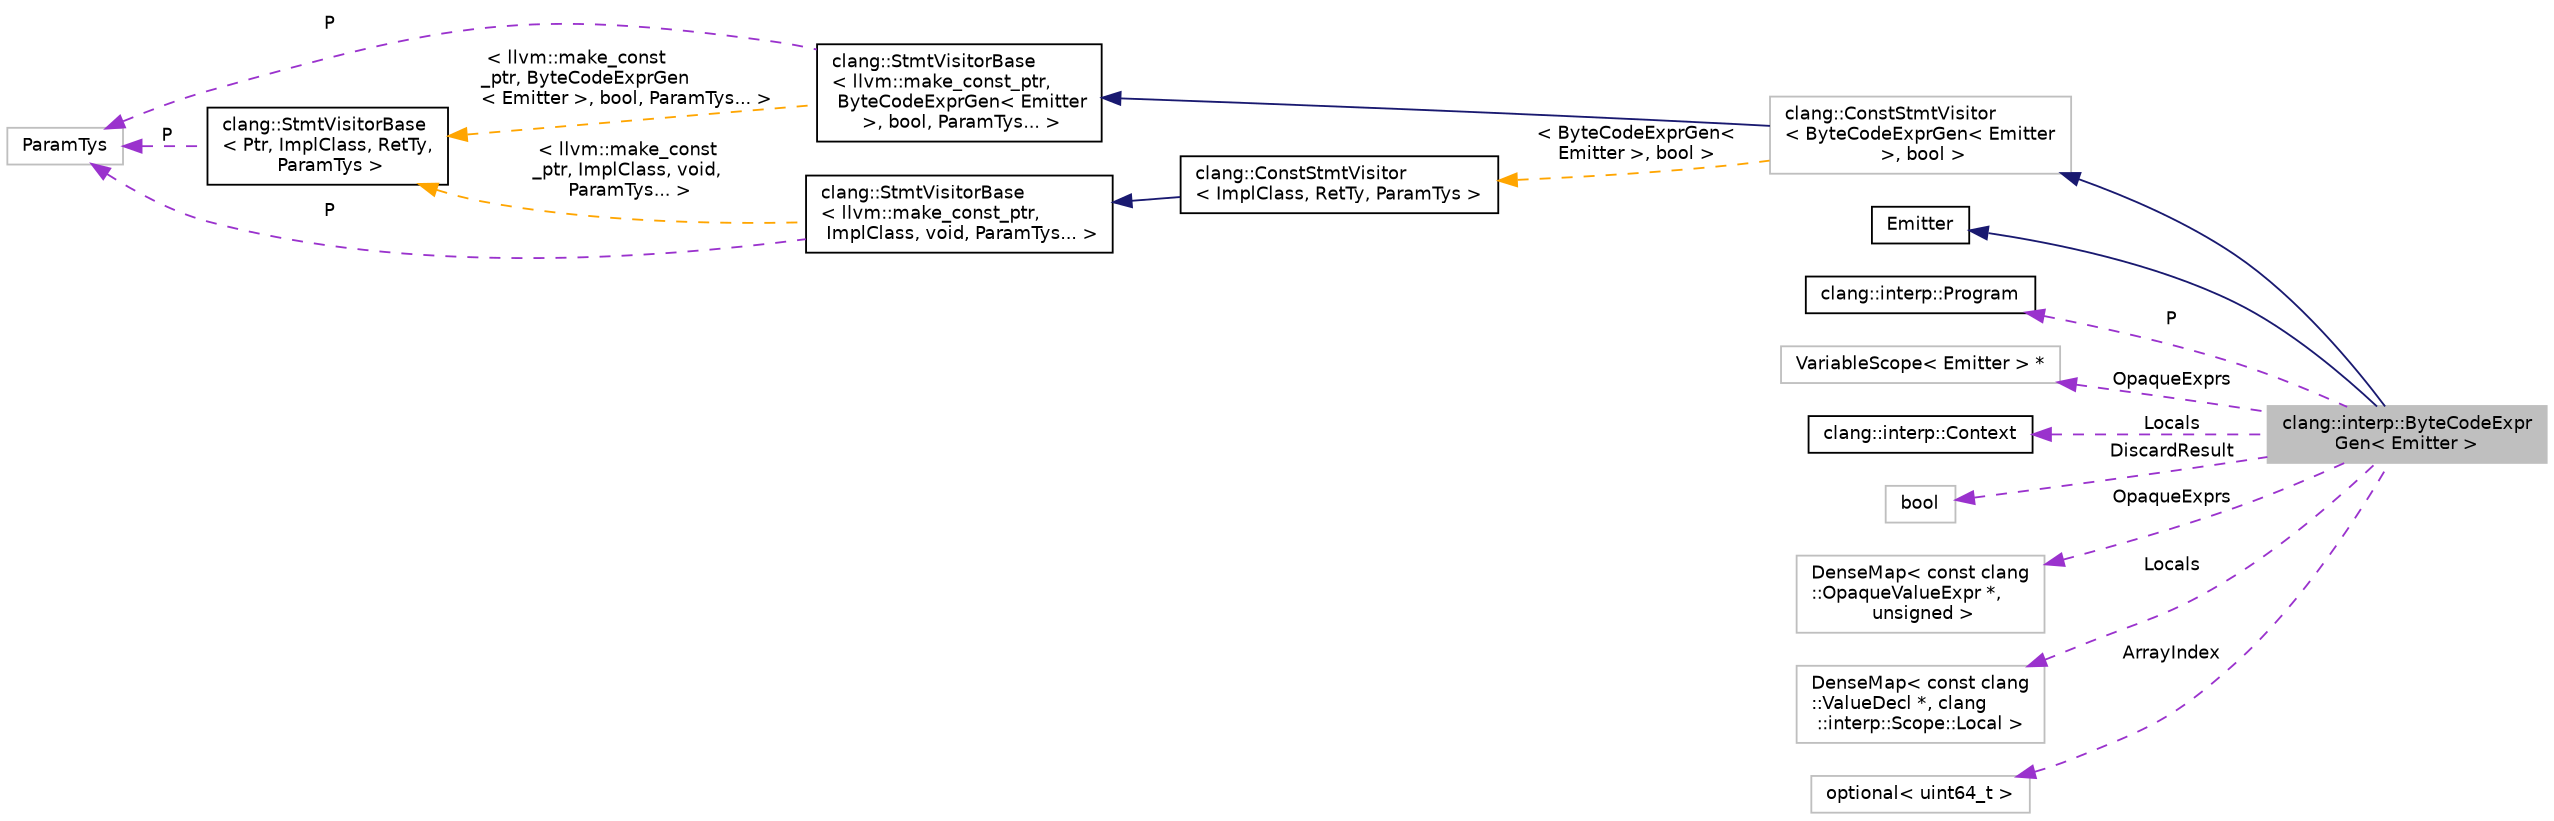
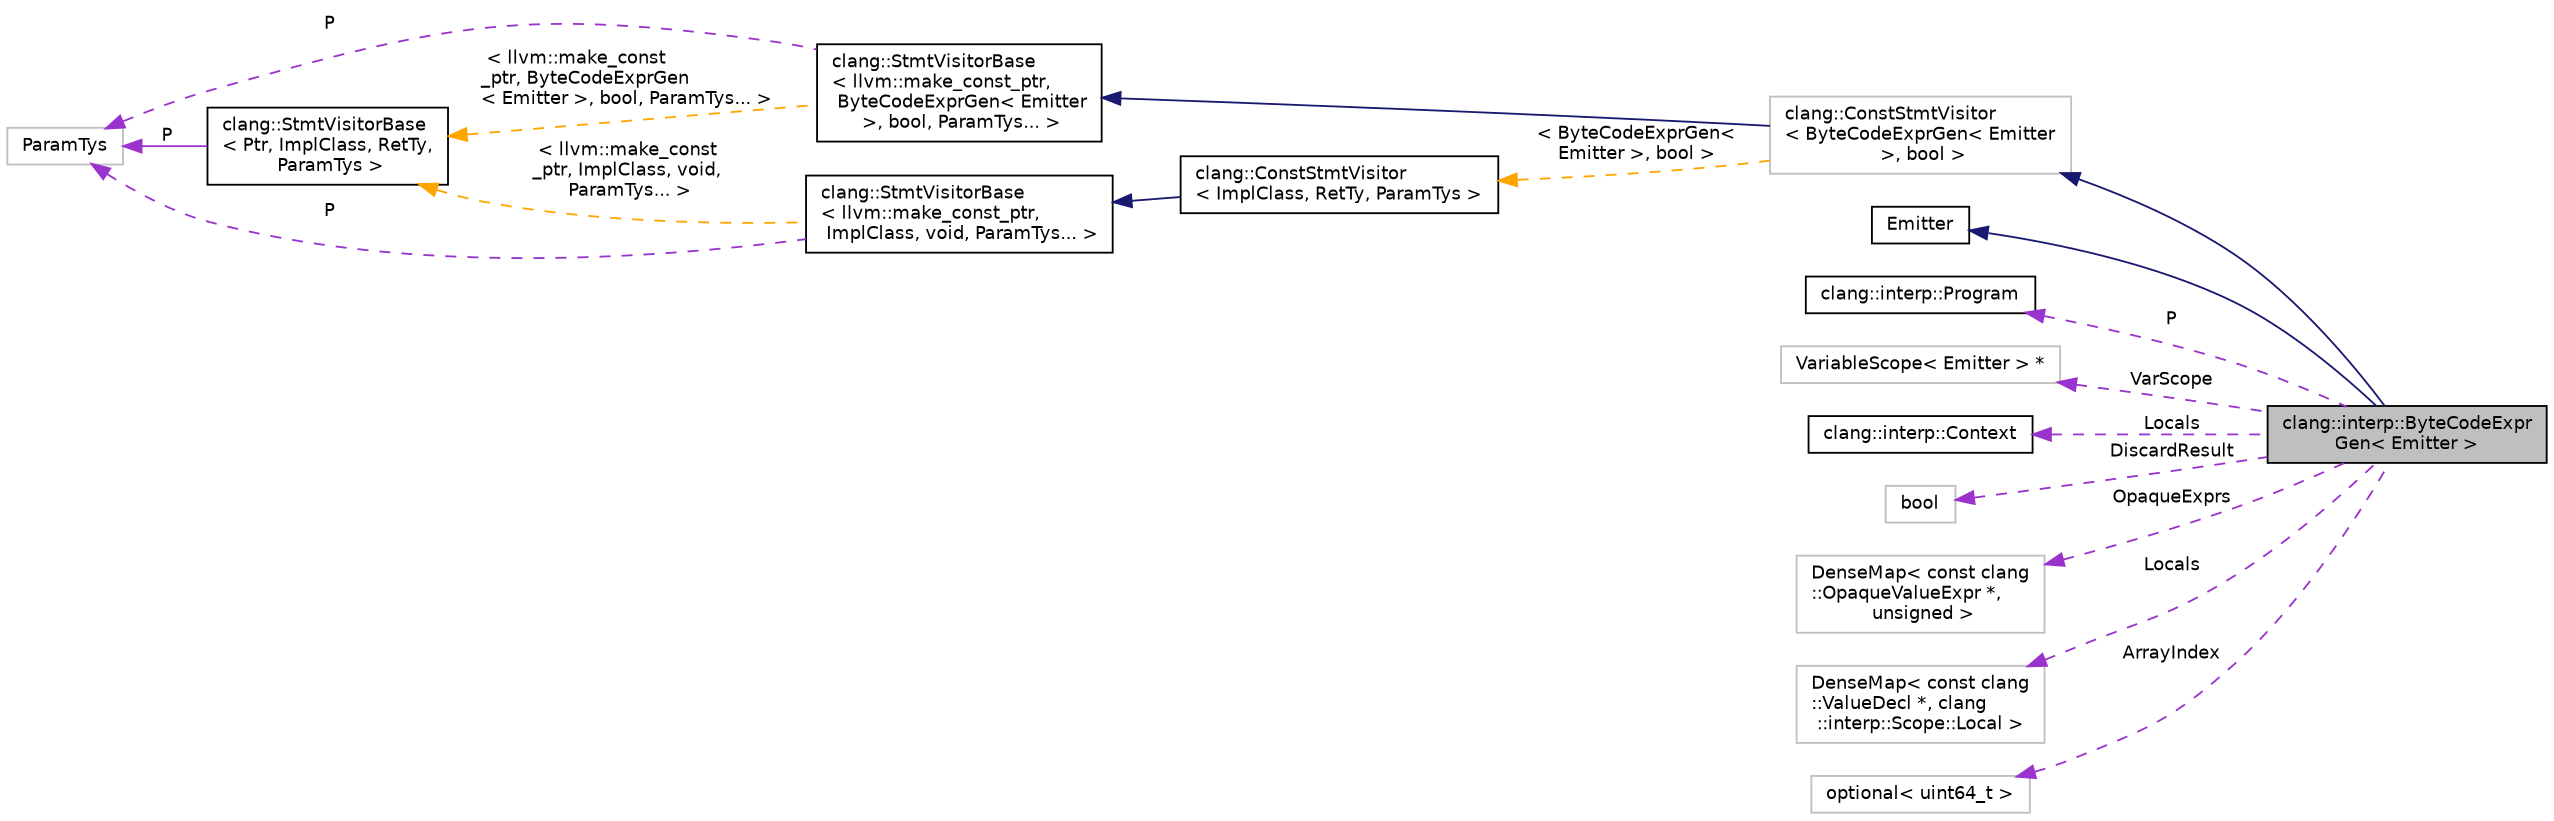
(175, 146) -> (175, 146)
(2169, 380) -> (2169, 380)
(2407, 434) -> (2407, 434)
